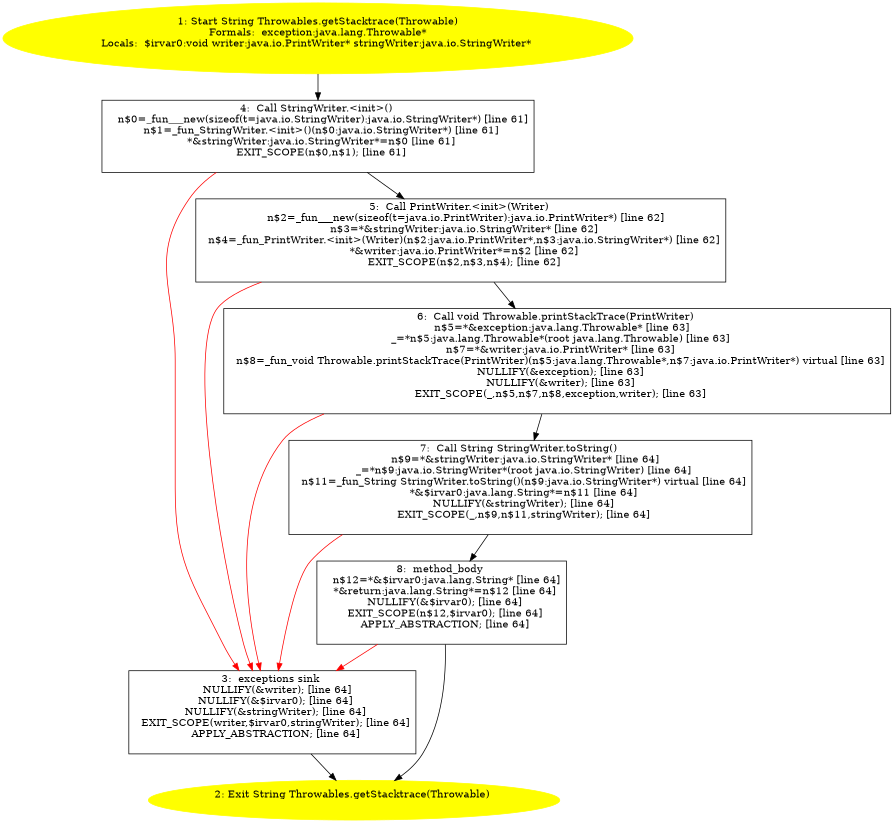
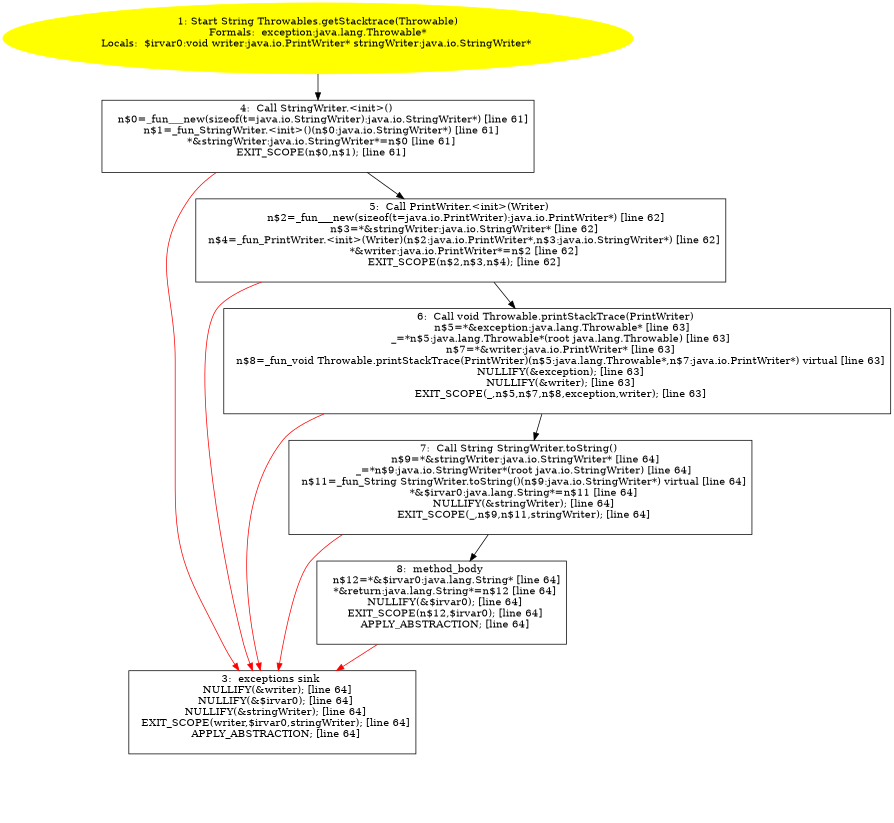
(354, 800) -> none
